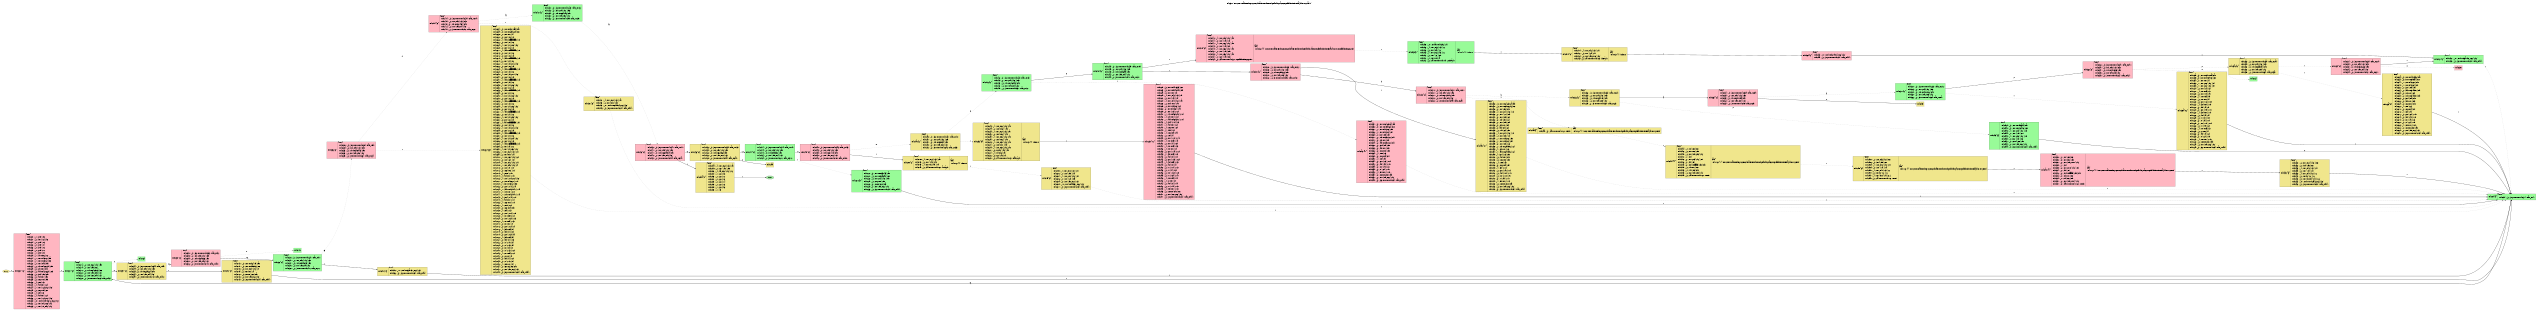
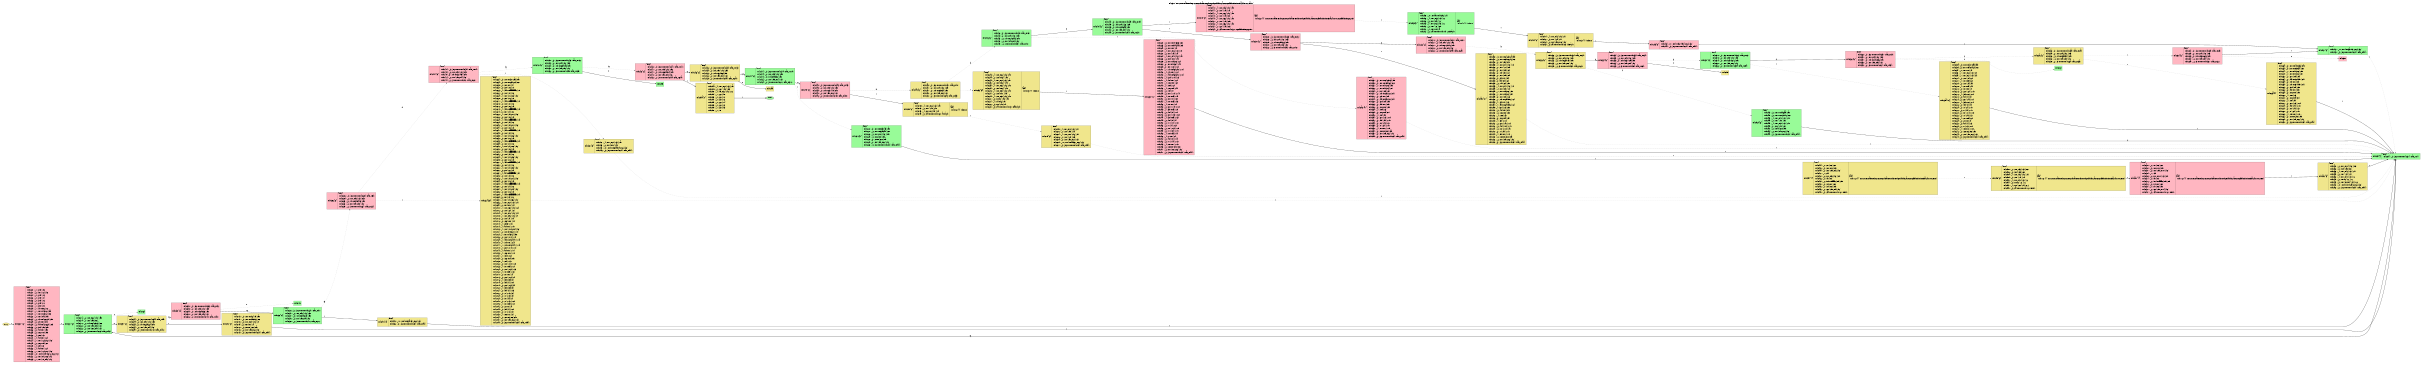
none -> (660, 84)
(1594, 131) -> none
